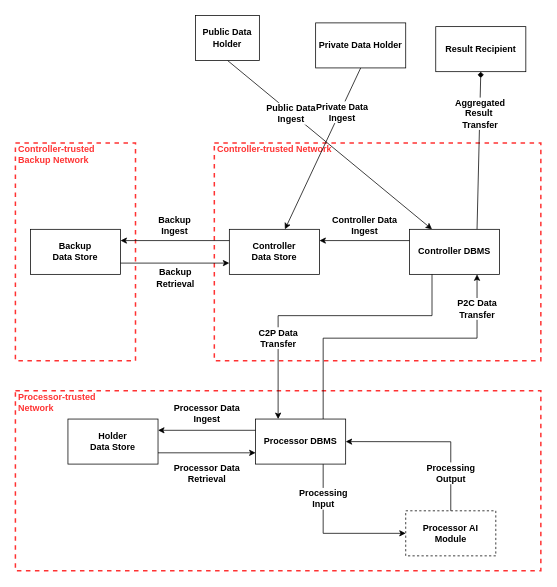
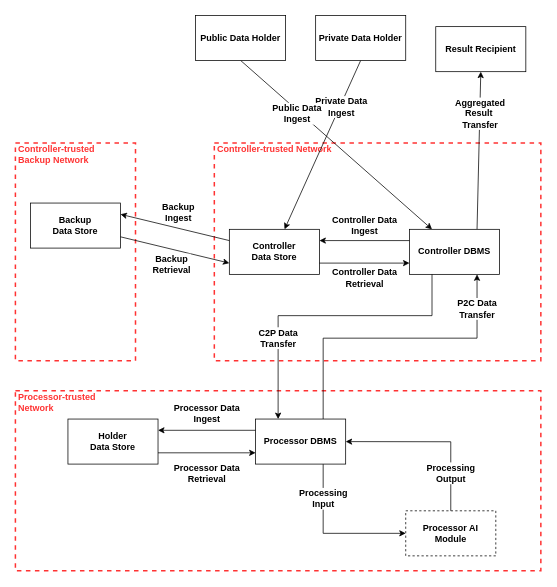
(227, 38) -> (240, 38)
(360, 45) -> (360, 38)
(480, 78) -> (480, 78)
(75, 252) -> (75, 225)
none -> (402, 263)
